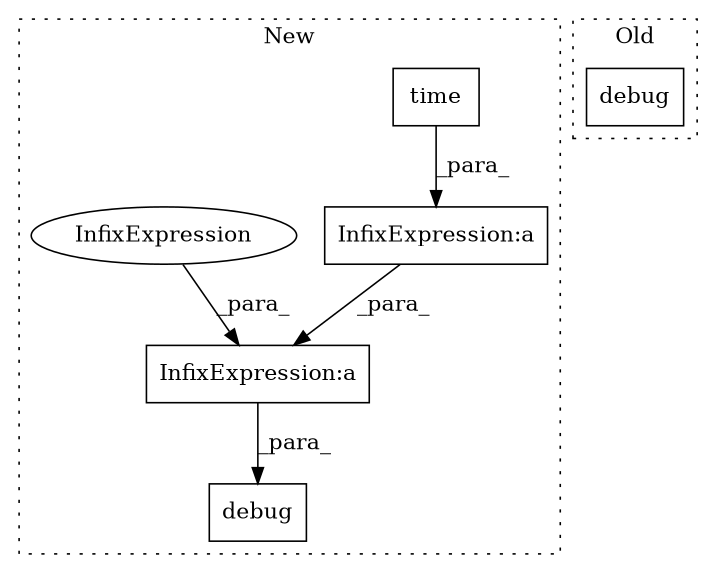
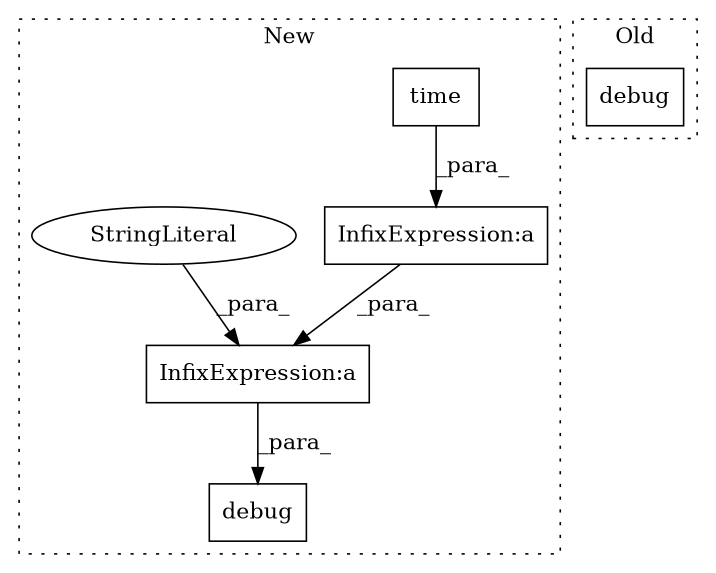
(164, 236) -> (164, 236)
